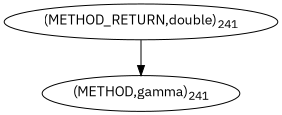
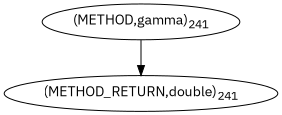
(141, 53) -> (141, 53)
